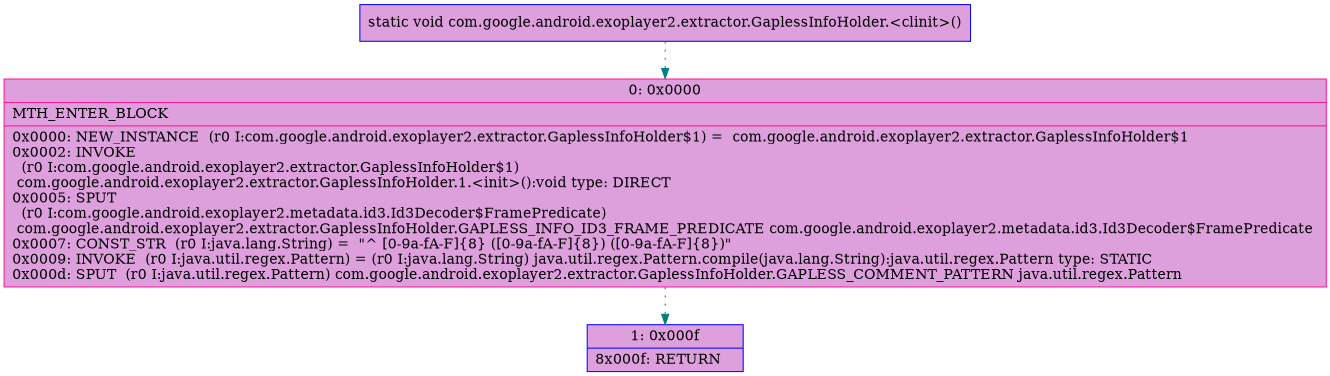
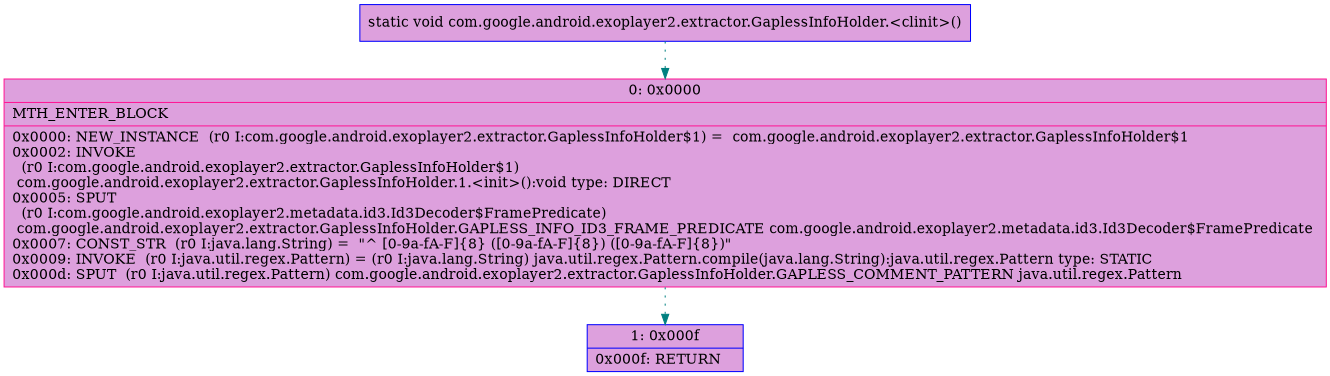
(665, 359) -> (665, 359)
